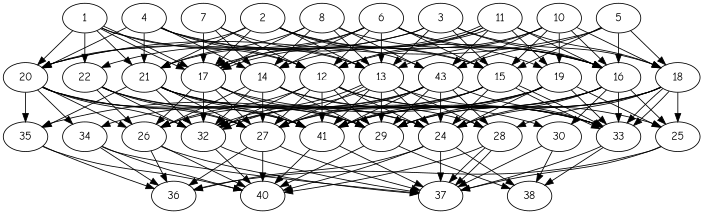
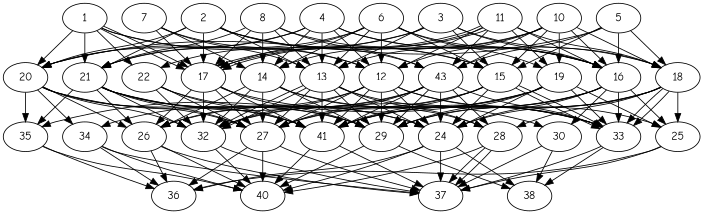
none -> (386, 48)
none -> (496, 48)
(111, 104) -> (105, 98)
